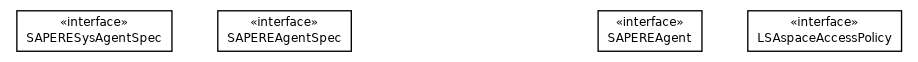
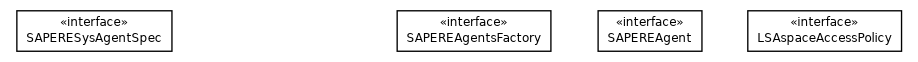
(284, 31) -> none
none -> (474, 31)
